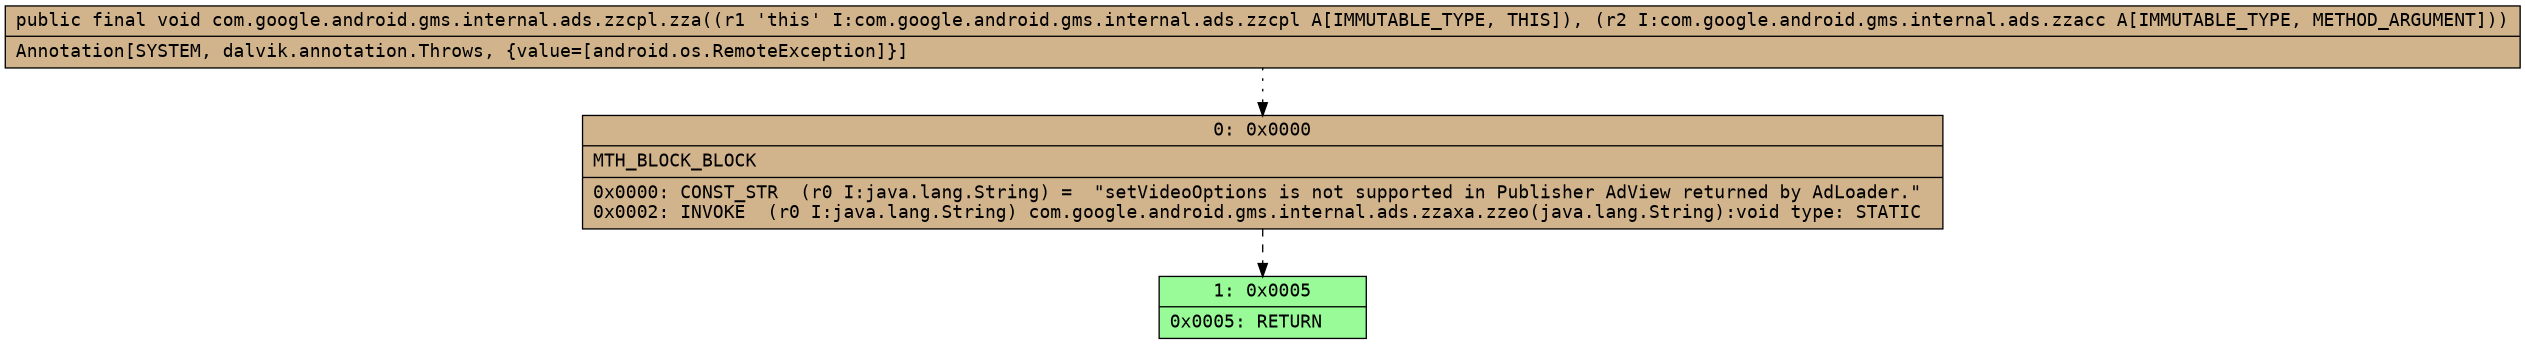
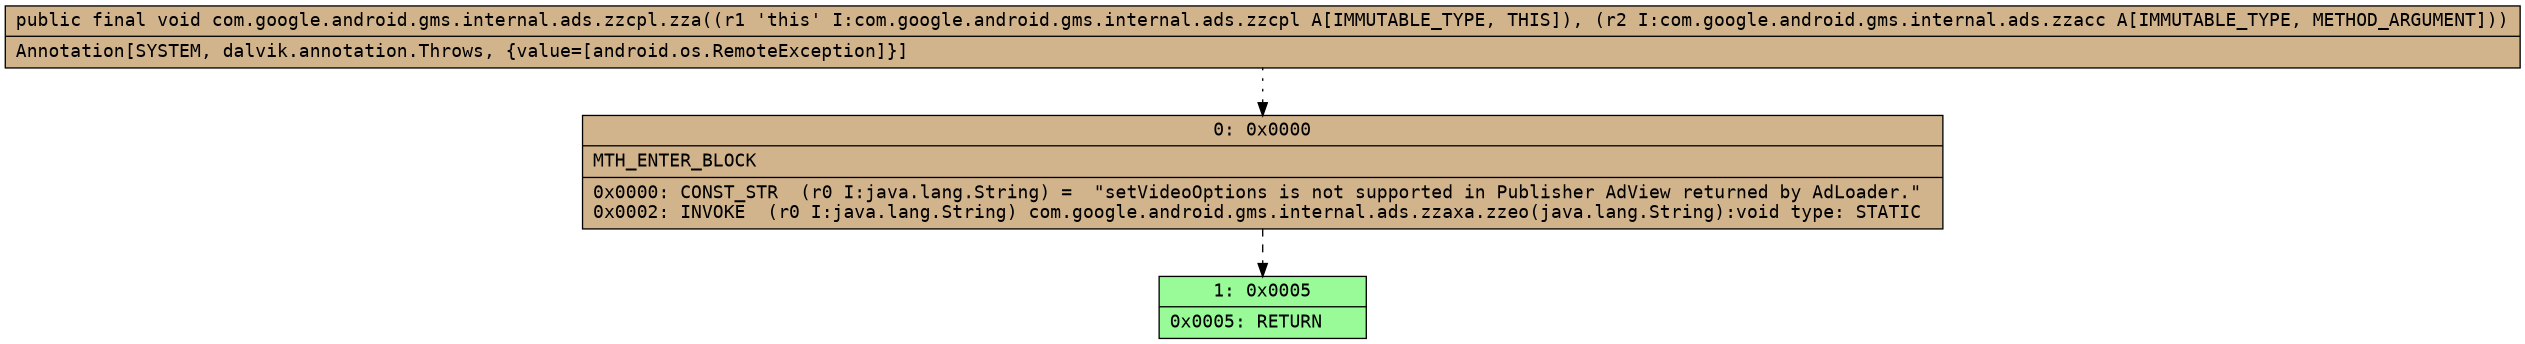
(675, 161) -> (675, 161)
